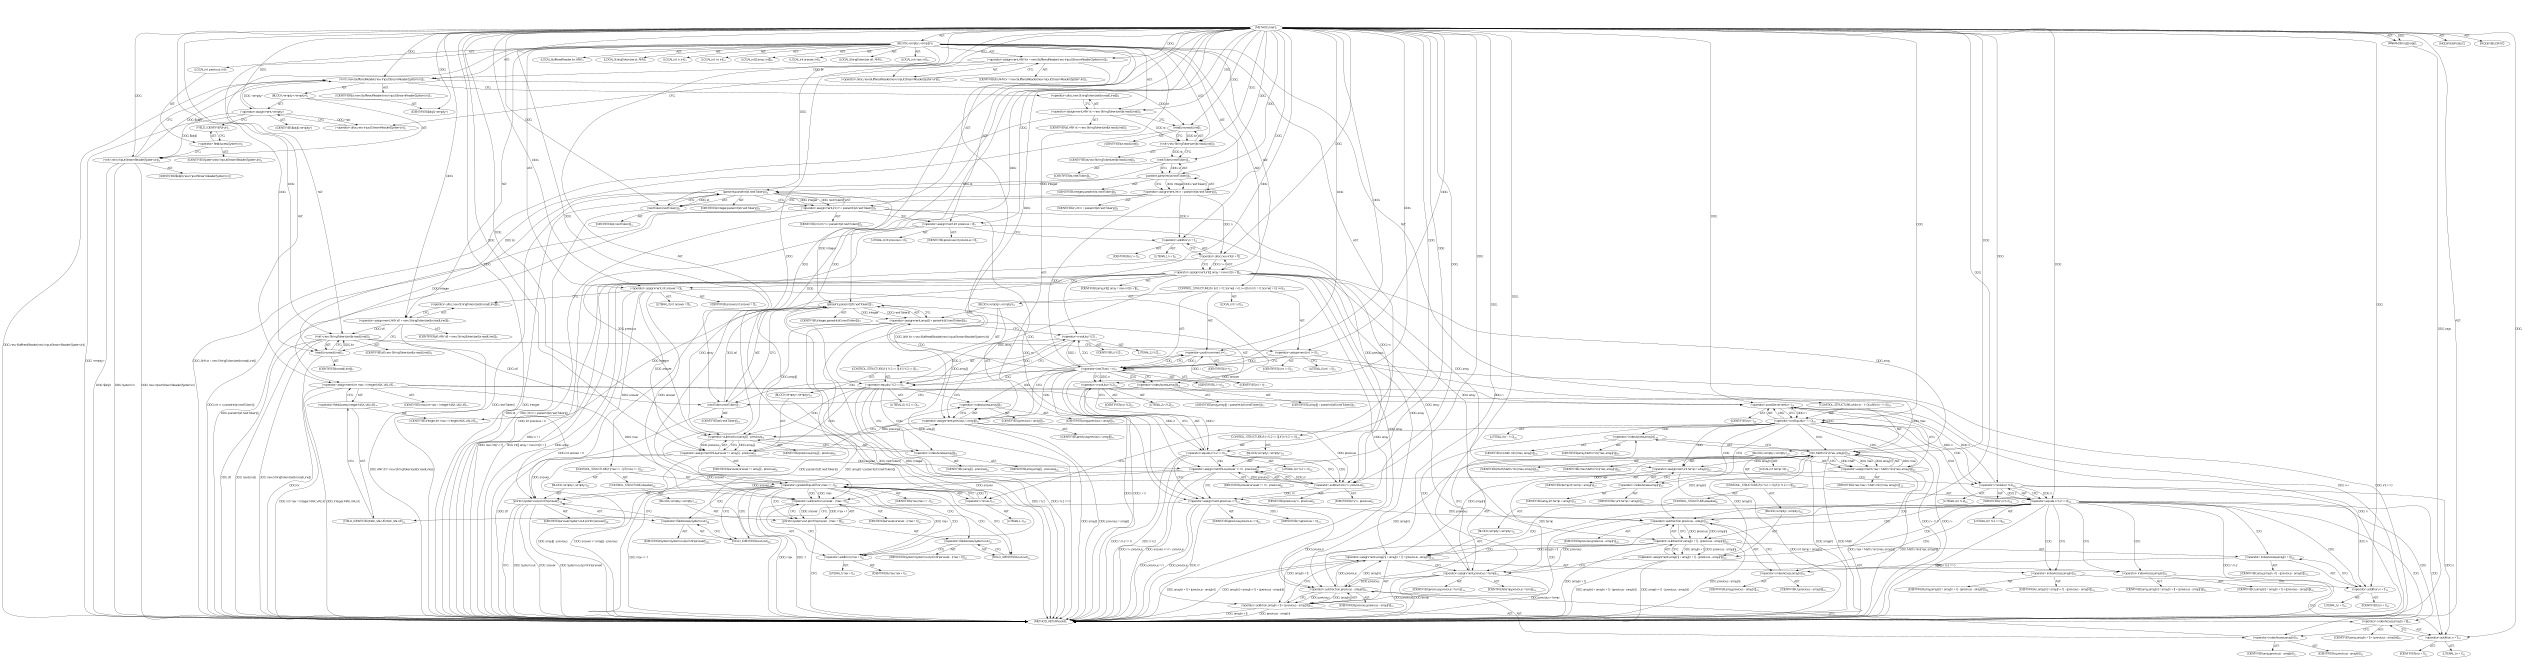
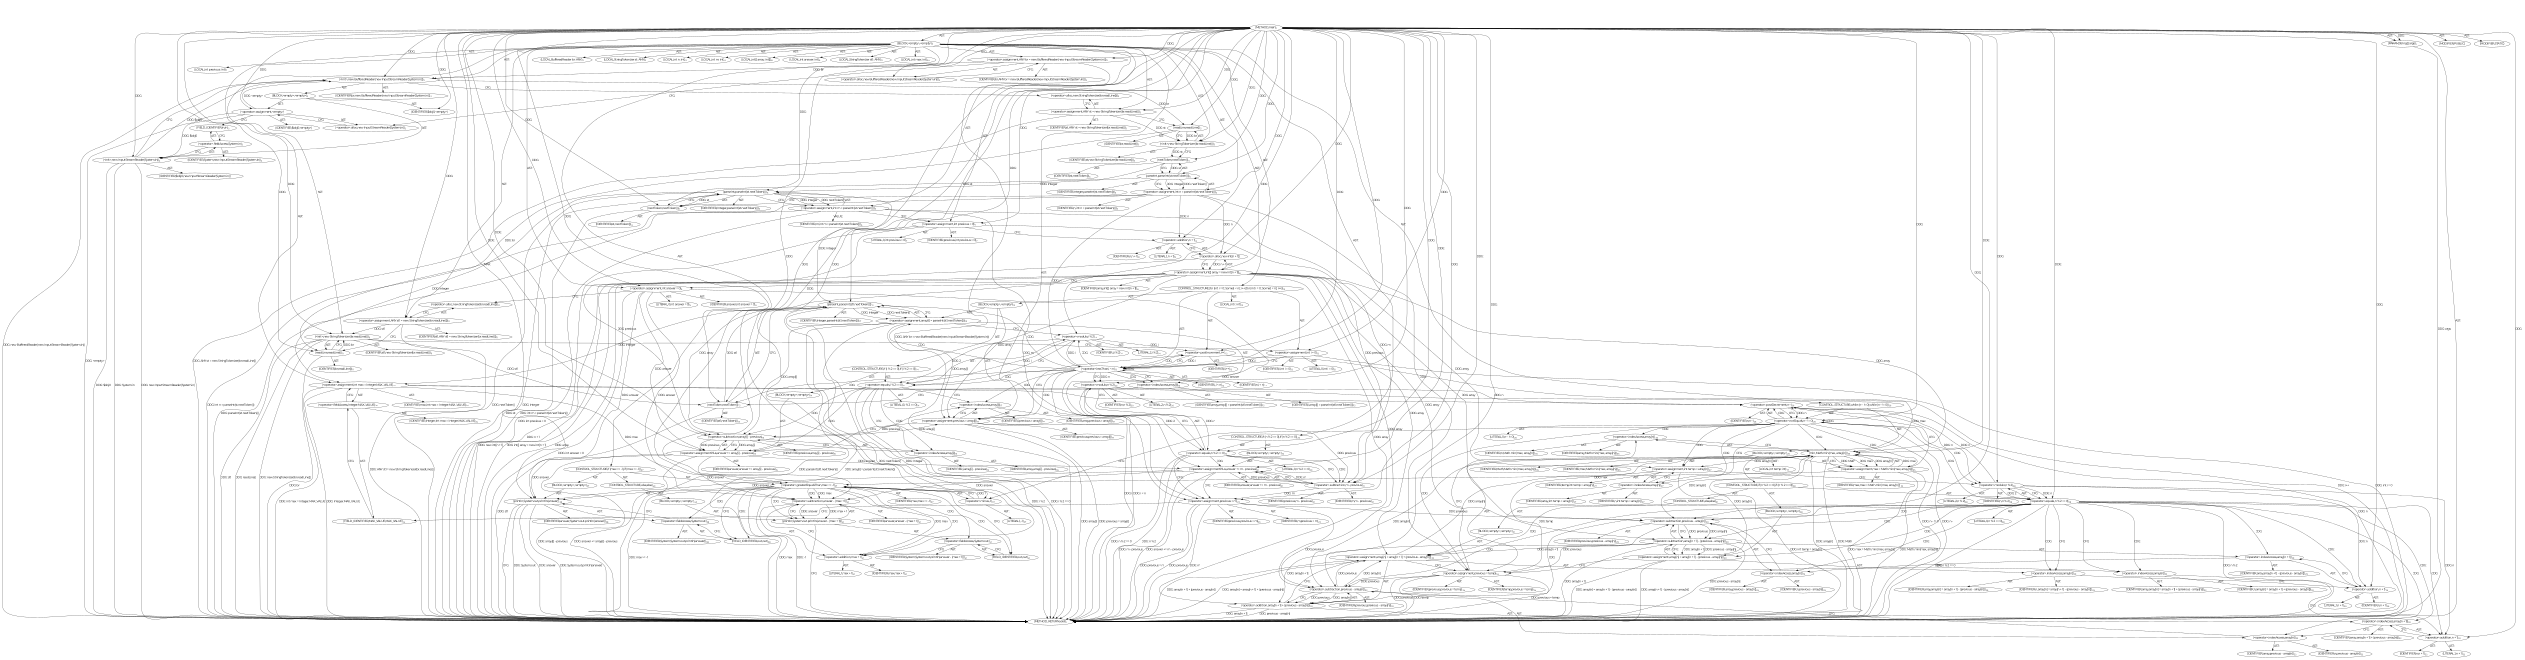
(1690, 39) -> none
(165, 108) -> (194, 155)
(344, 120) -> (344, 120)
(1026, 179) -> none
(1512, 212) -> (1414, 346)
(838, 216) -> (838, 216)
(488, 265) -> (488, 265)
(650, 361) -> (614, 345)
(1314, 361) -> (1314, 361)
(1205, 376) -> (1141, 345)
(1274, 512) -> (1274, 512)
